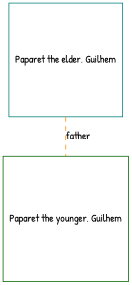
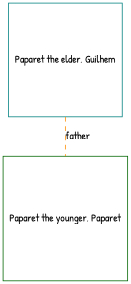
(66, 219) -> (65, 219)
